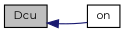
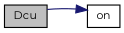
(73, 24) -> (62, 9)
